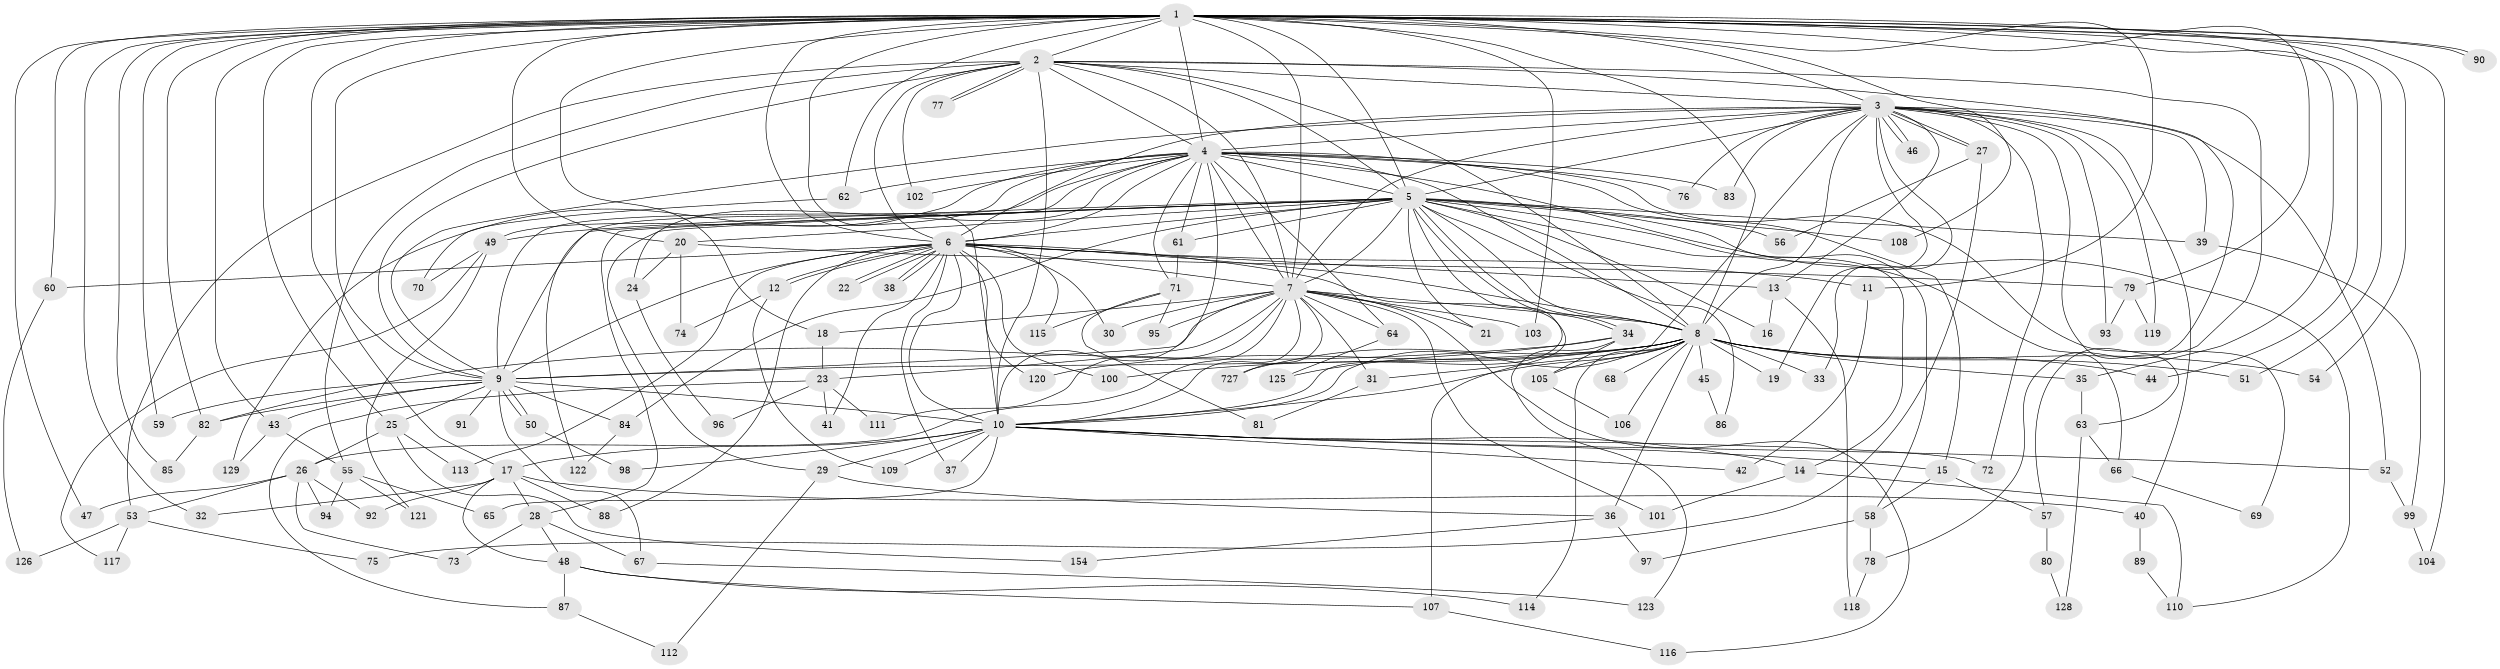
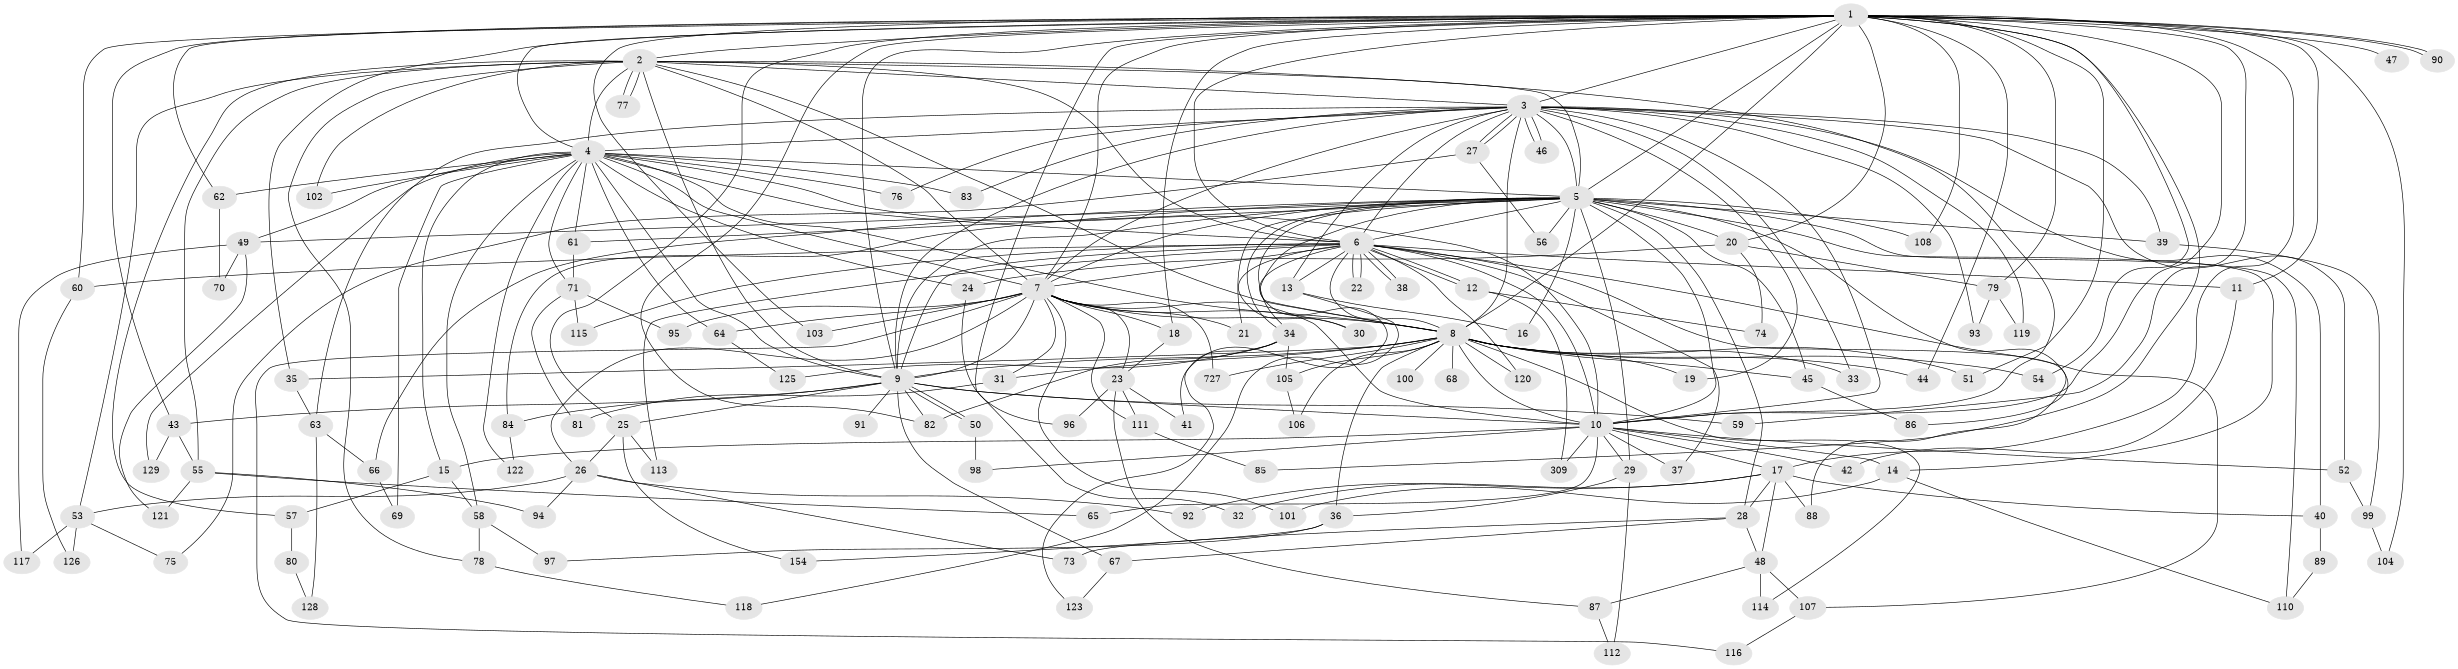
none -> (1722, 261)
(1004, 329) -> none
(186, 448) -> (1195, 449)
(890, 471) -> (1559, 471)
(1988, 471) -> none
(193, 491) -> none
